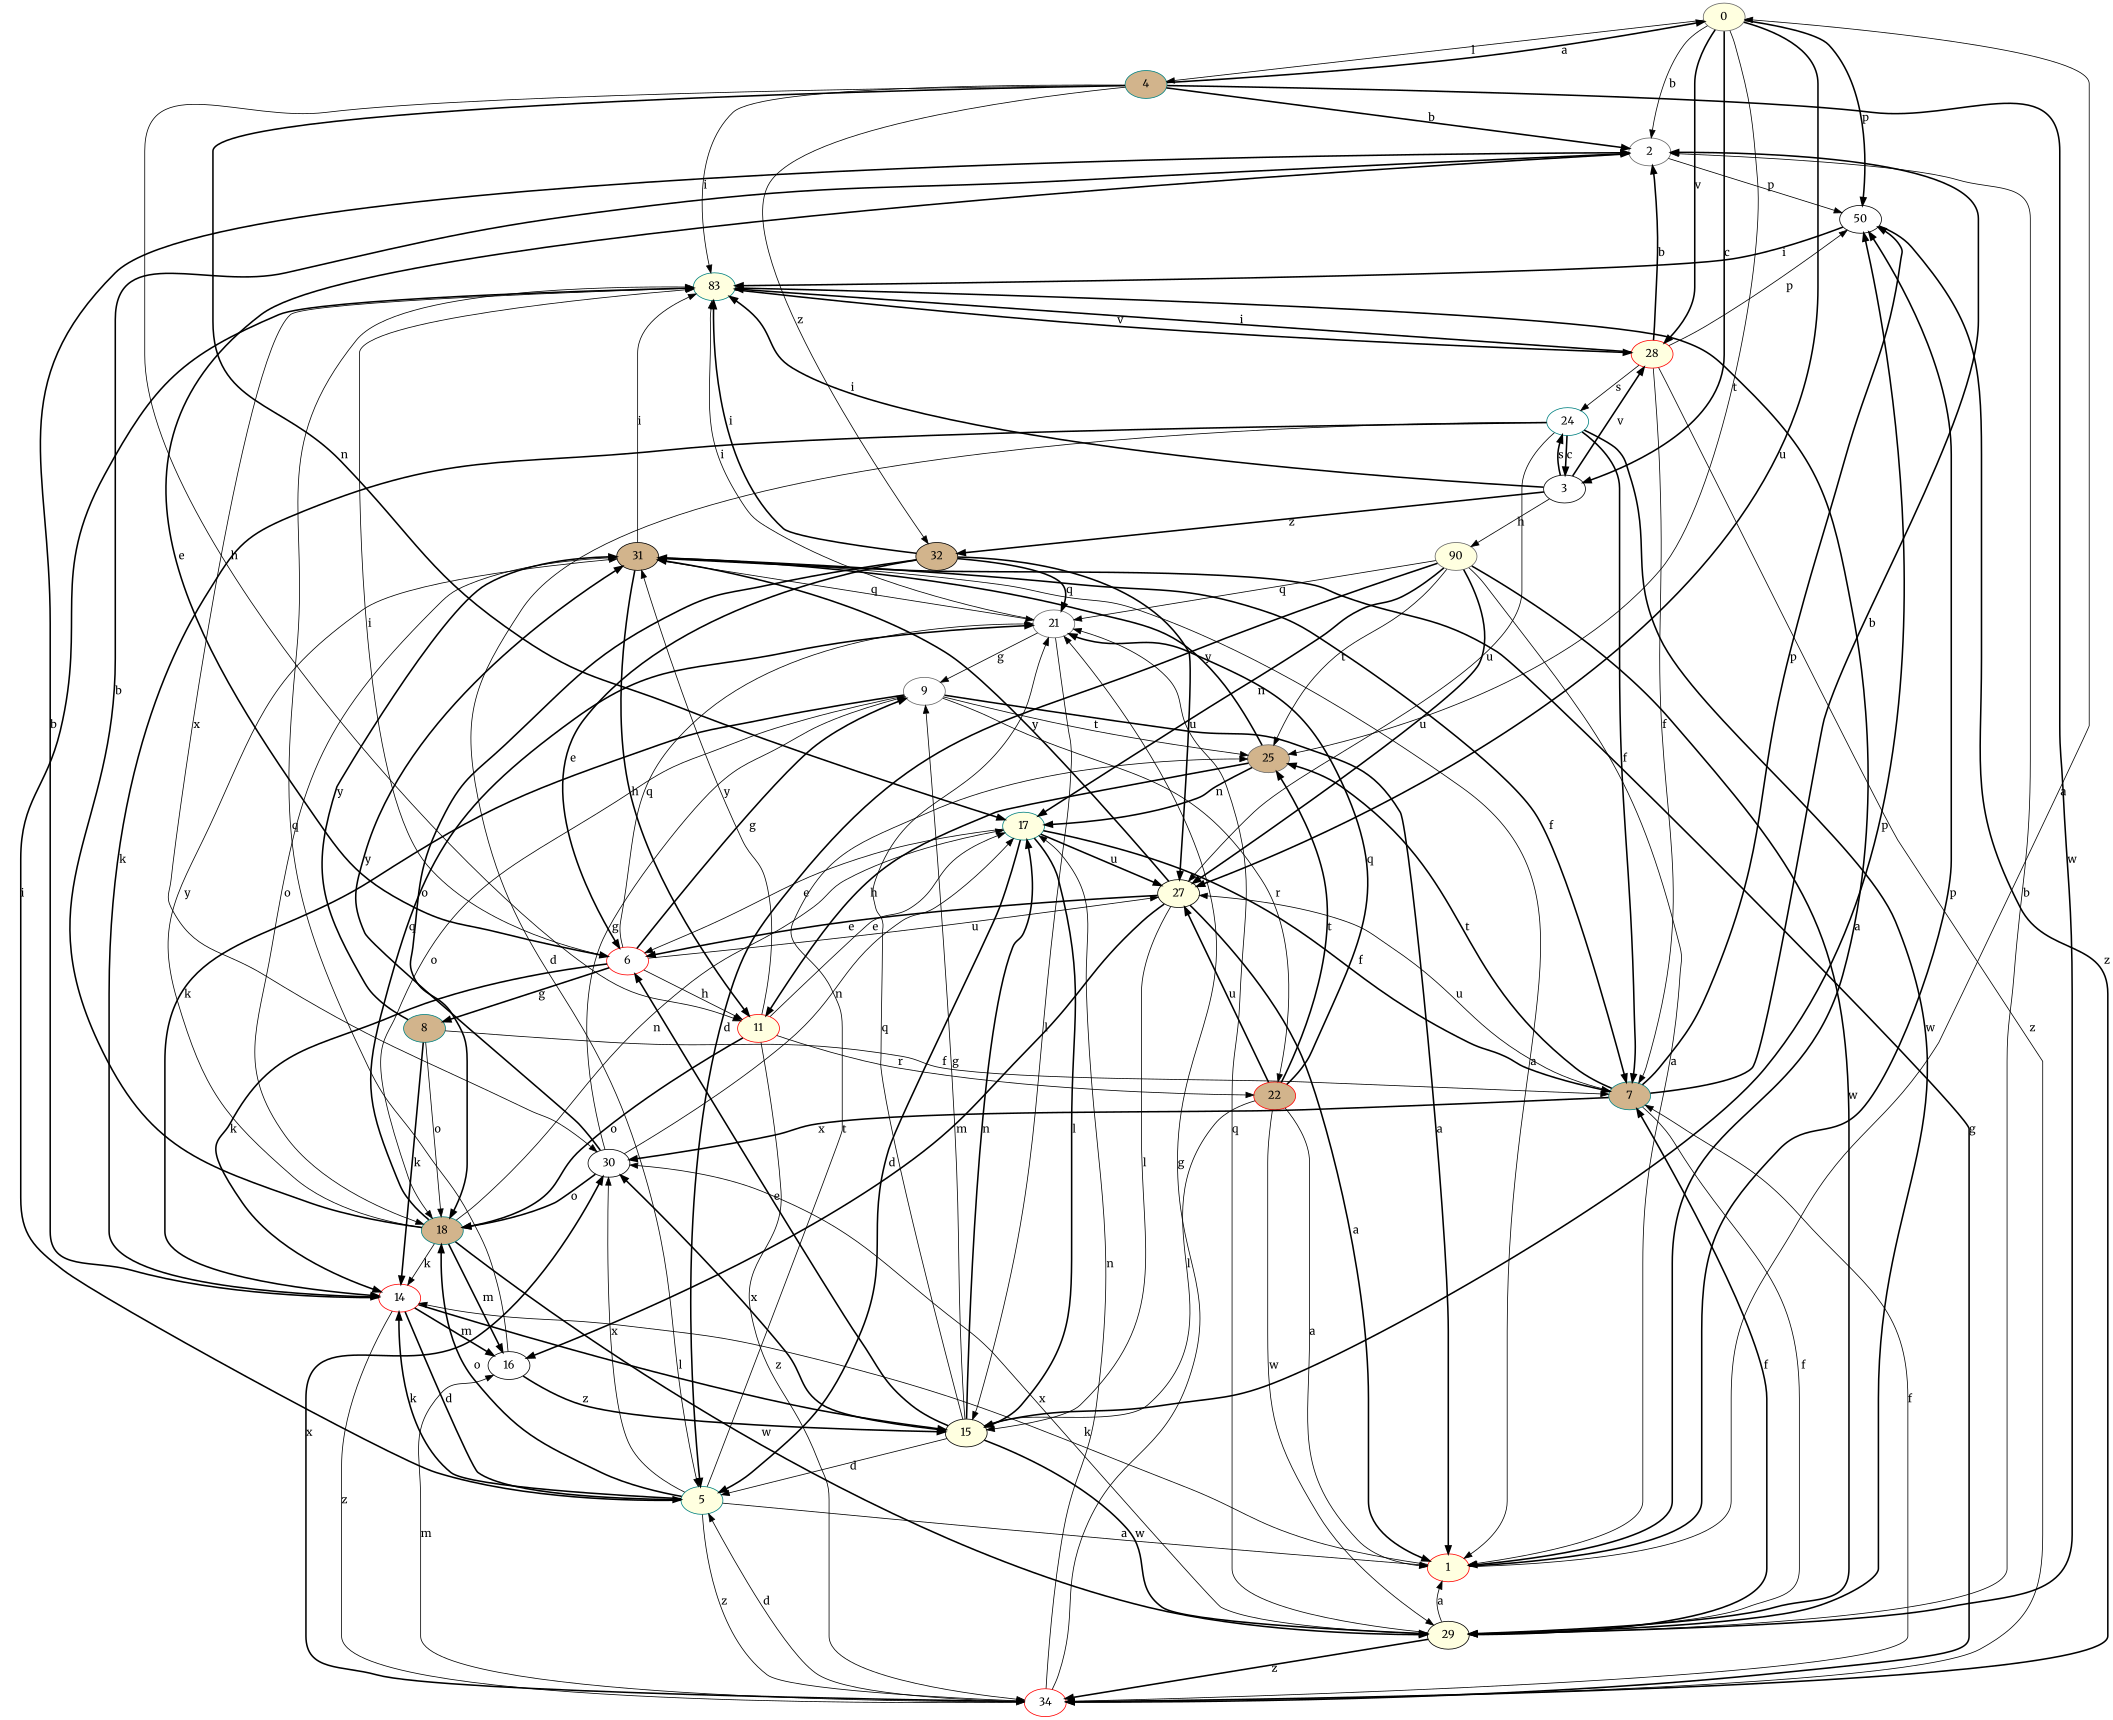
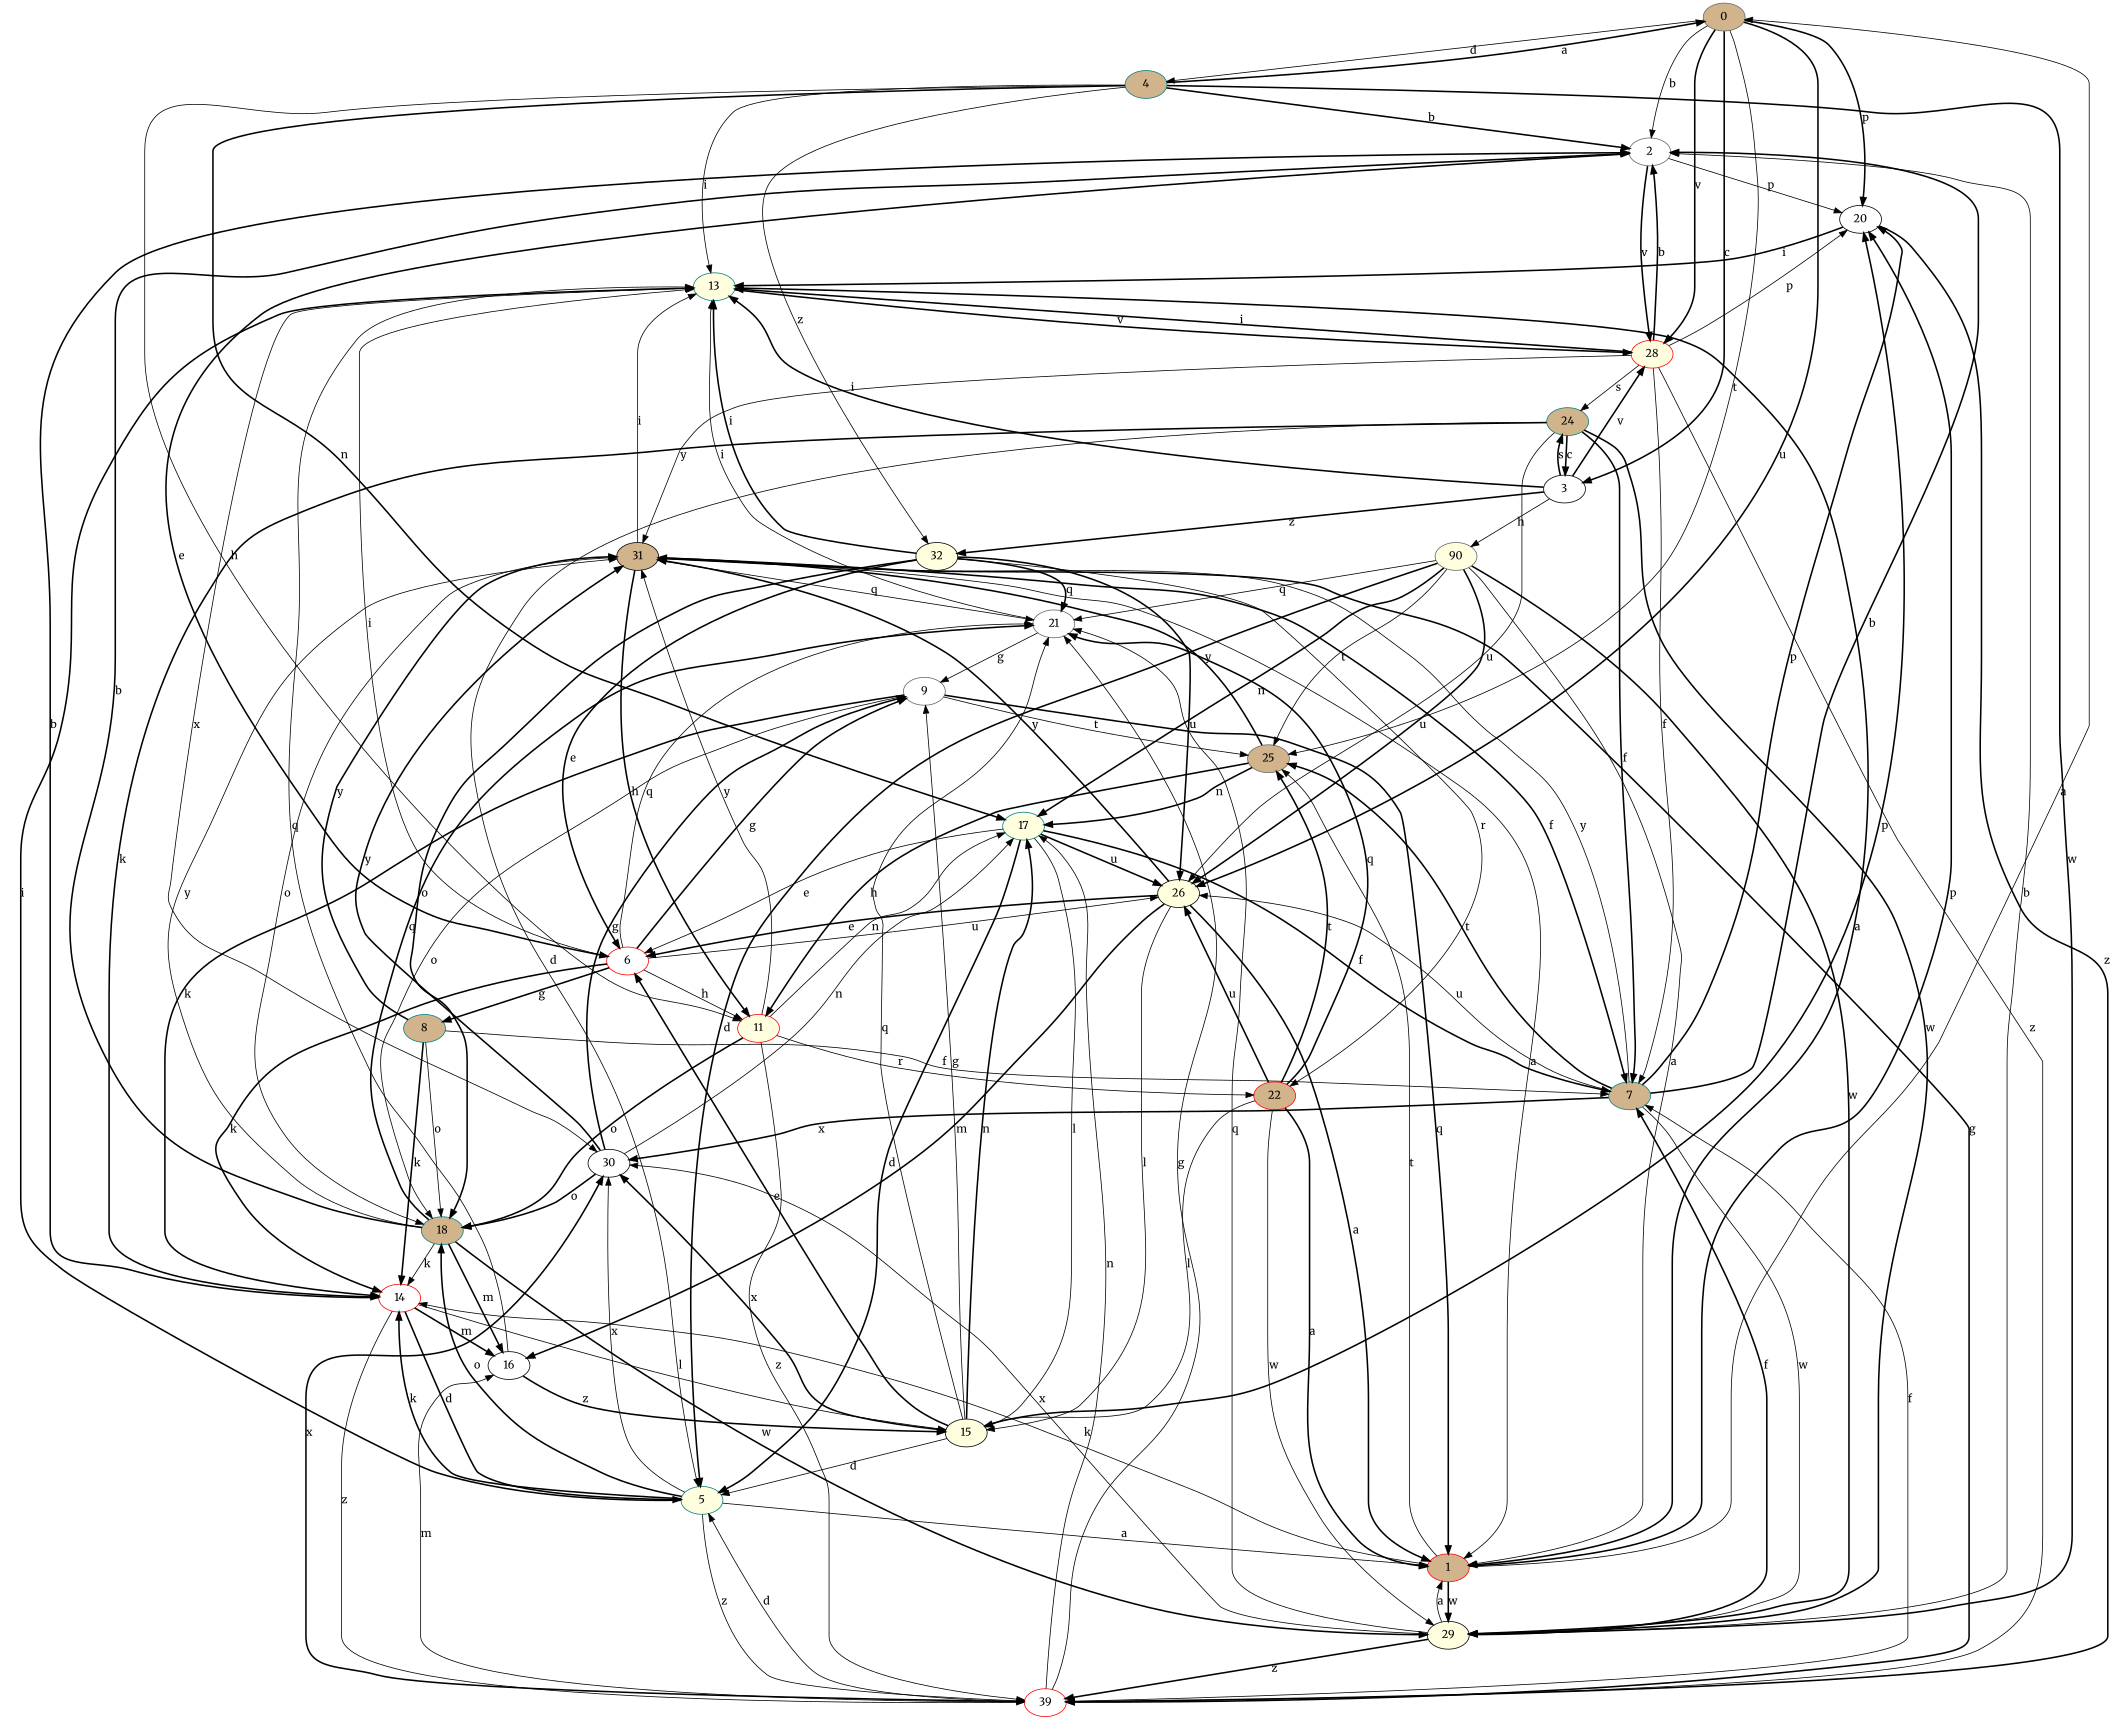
(1724, 17) -> (1724, 17)
(1474, 51) -> (1474, 51)
(1861, 219) -> (1861, 219)
none -> (1641, 249)
(714, 287) -> (714, 287)
none -> (1101, 374)
(1568, 422) -> (1568, 422)
(937, 556) -> (937, 556)
none -> (1298, 589)
(1205, 814) -> (1366, 706)
(642, 876) -> (642, 876)
(1179, 894) -> (1179, 894)
(876, 927) -> (876, 927)
(695, 980) -> none
(1045, 1008) -> none
(841, 1015) -> (1410, 1154)
(1440, 1130) -> (1440, 1130)
(1072, 1141) -> (1072, 1141)
(1309, 1362) -> (1309, 1362)
(1804, 1366) -> (1804, 1366)
(663, 1374) -> (663, 1374)
(1448, 1568) -> (1448, 1568)
(1153, 1599) -> (1448, 1598)
(1045, 1703) -> (1045, 1703)
